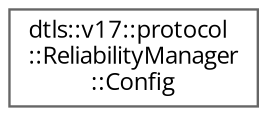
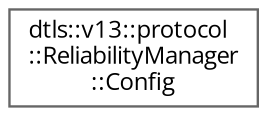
(134, 58) -> (134, 58)
